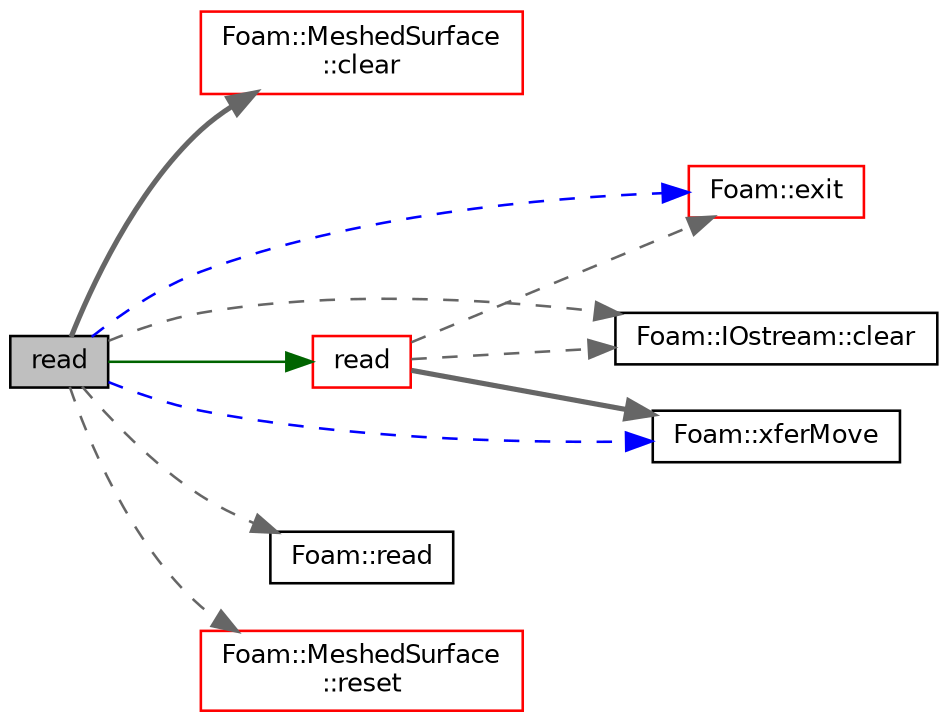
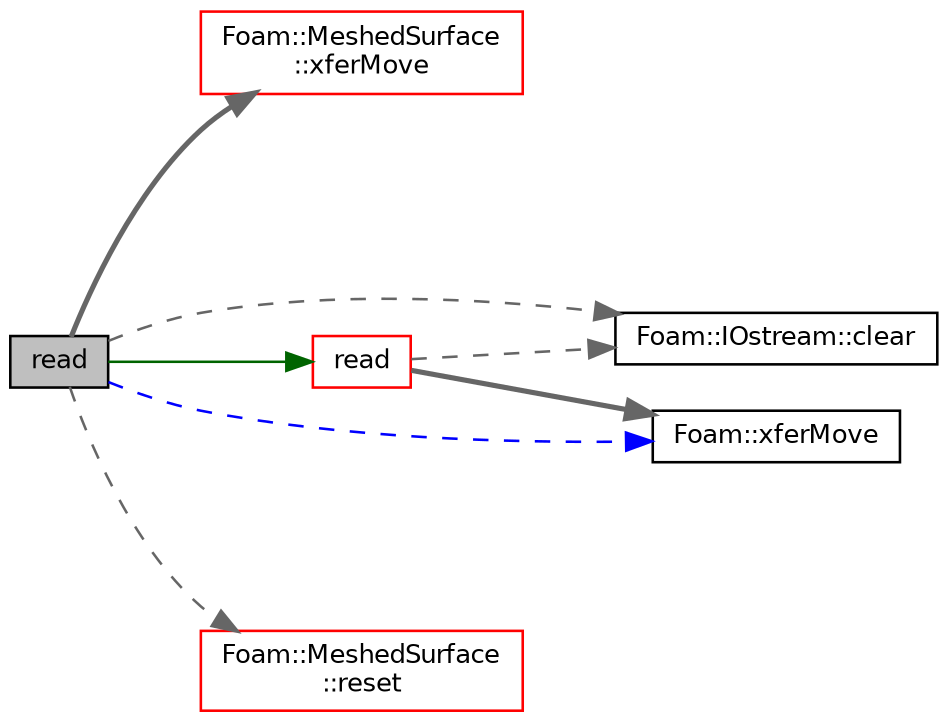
(362, 53) -> (362, 53)
(776, 192) -> none
(362, 557) -> none
